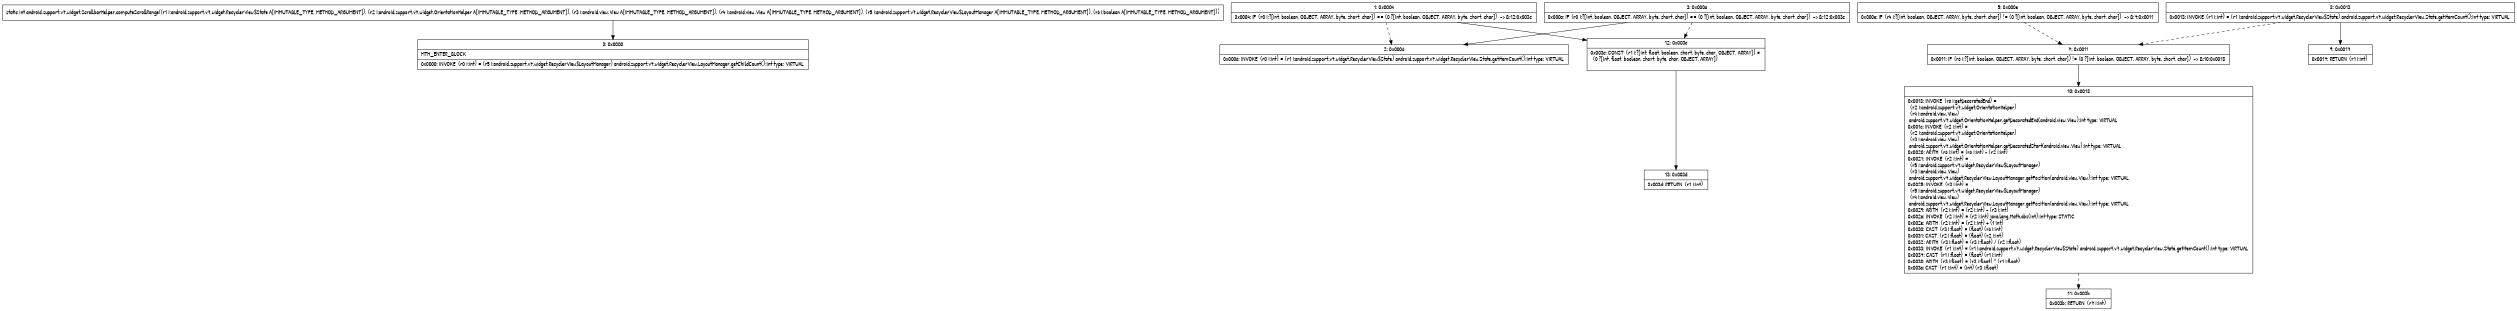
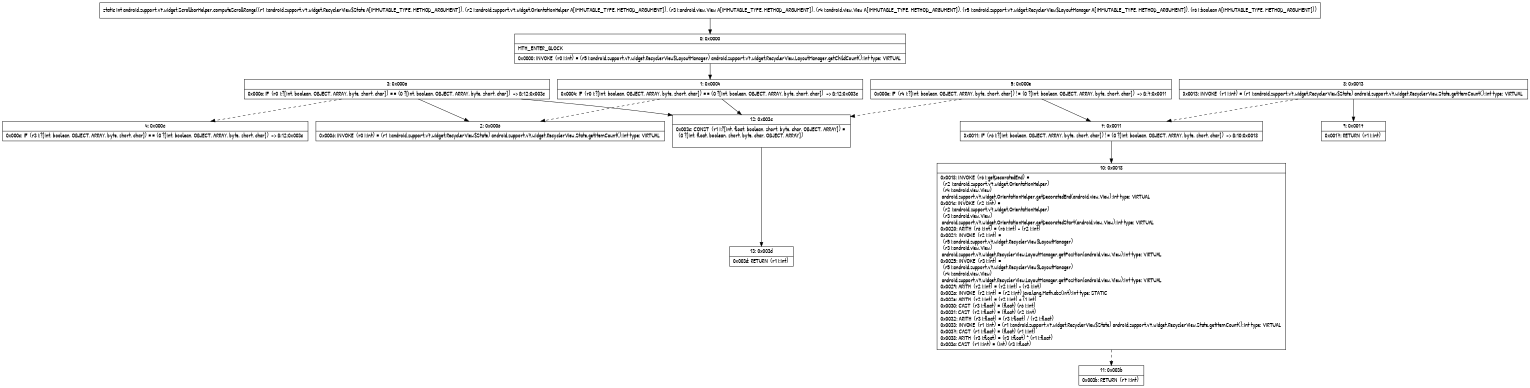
(1689, 28) -> (595, 106)
(2041, 32) -> (1064, 109)
none -> (710, 69)
none -> (908, 107)
none -> (155, 131)
